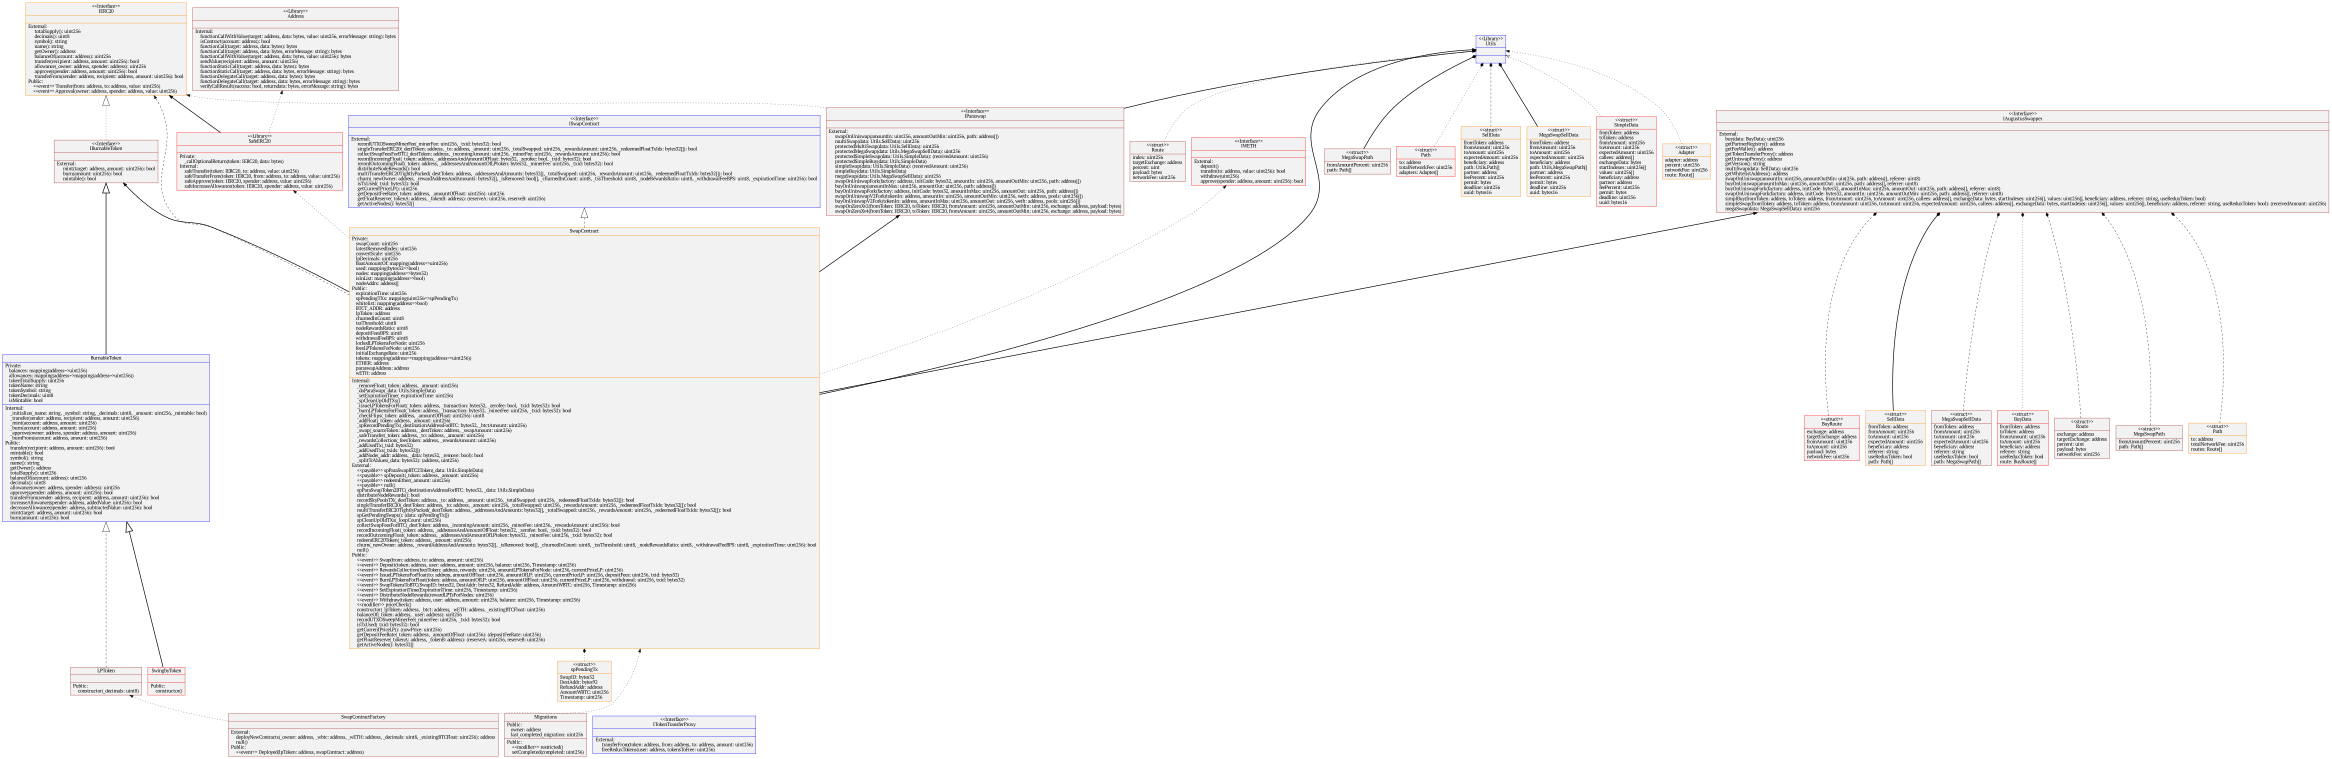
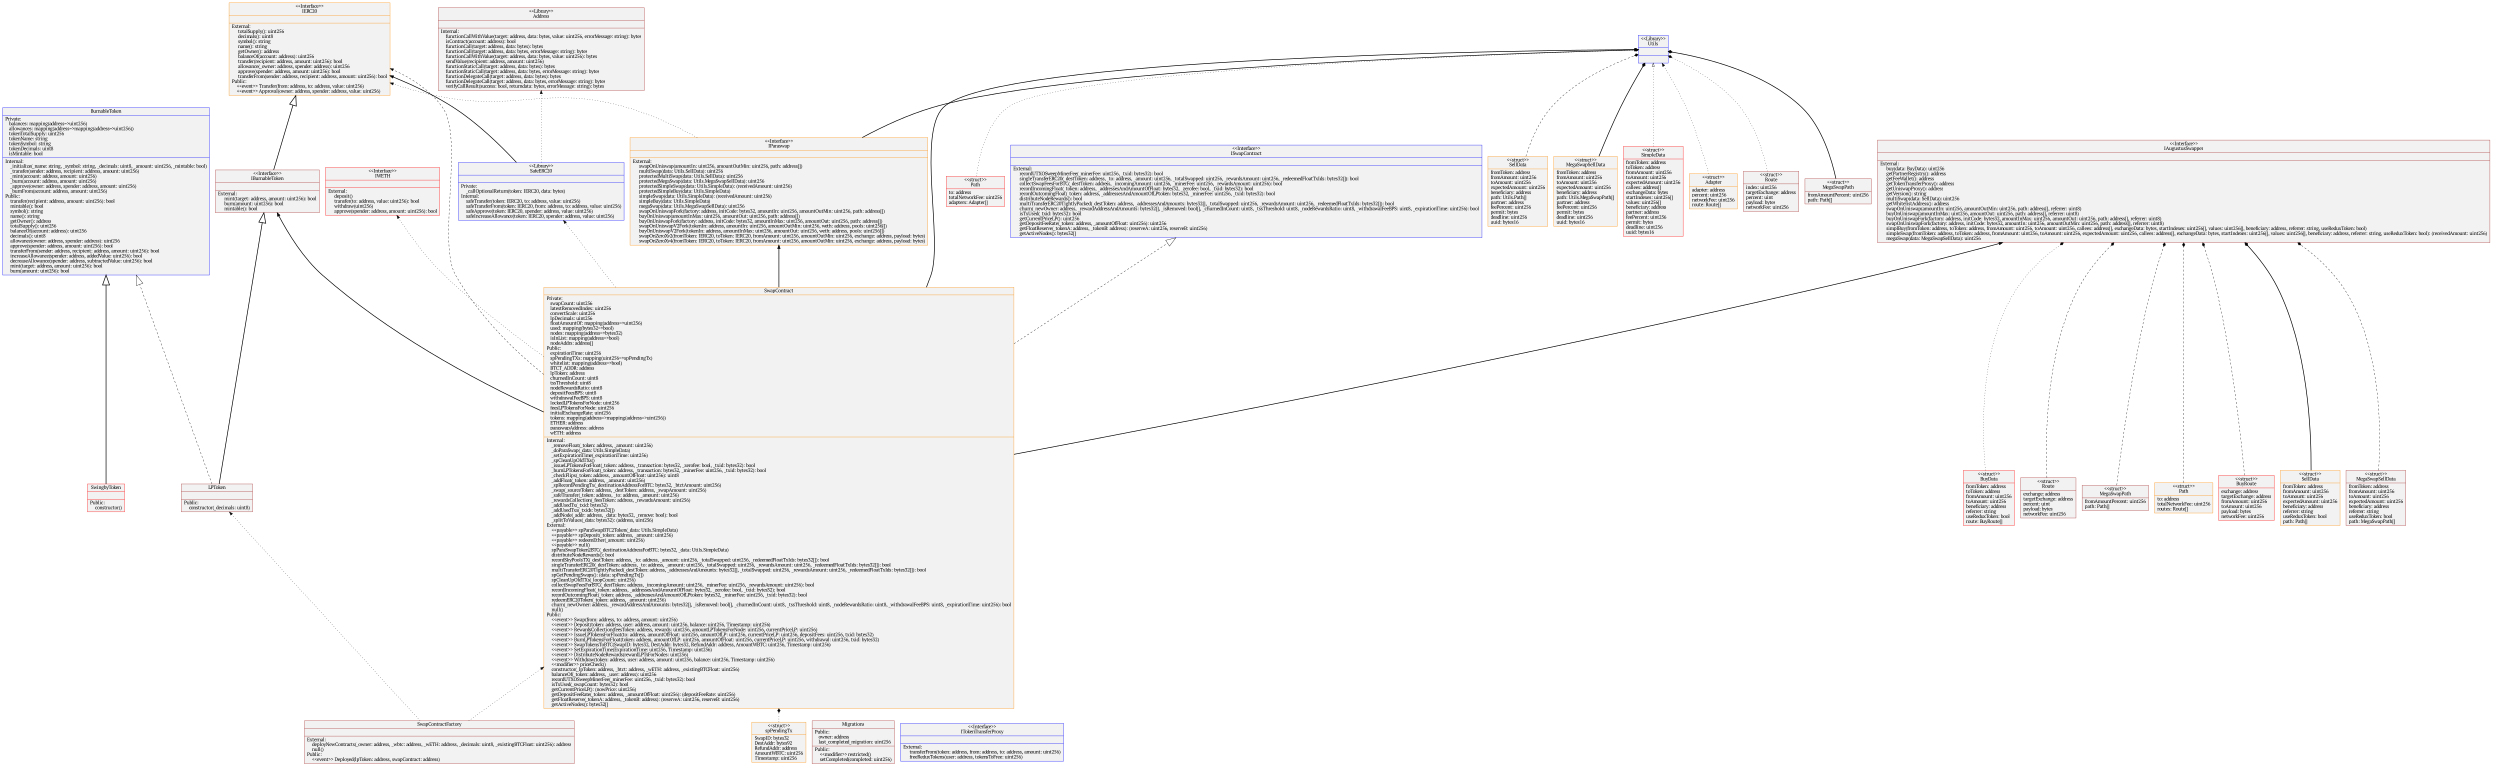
(106, 123) -> (283, 137)
(260, 161) -> (541, 191)
(975, 161) -> (779, 191)
(106, 274) -> (241, 353)
(386, 625) -> (588, 685)
